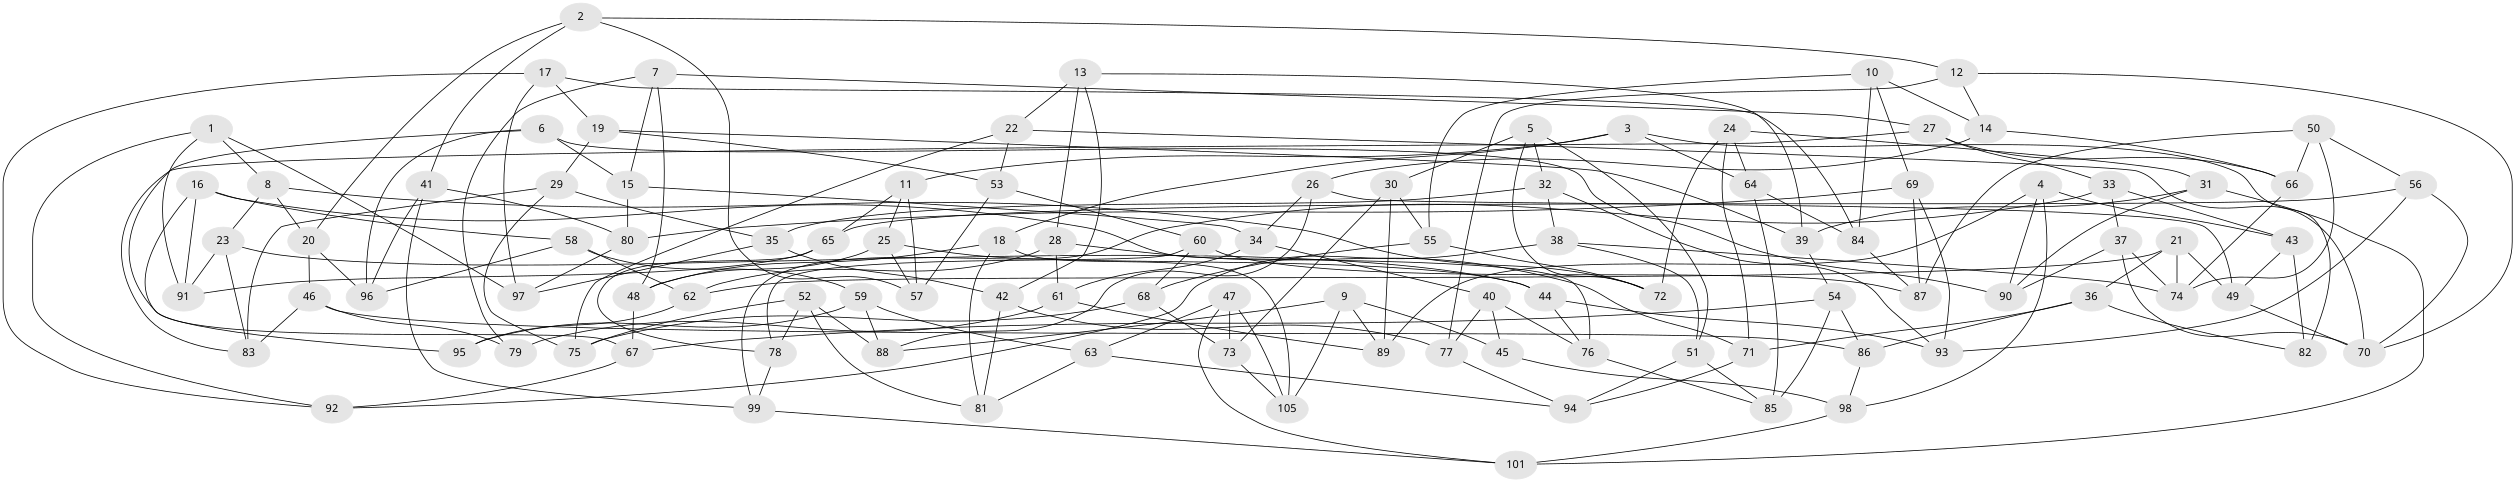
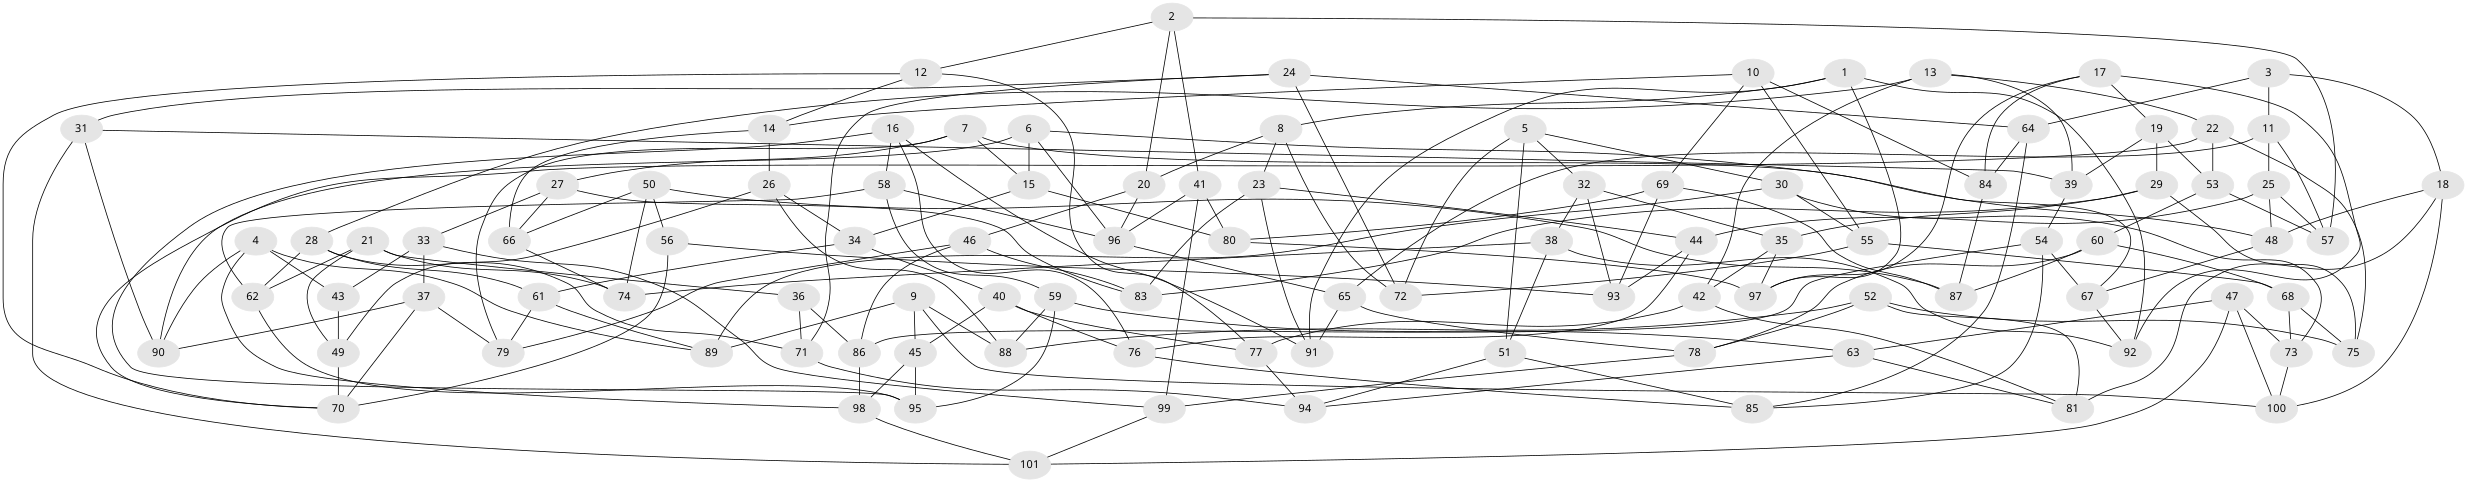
(1619, 204) -> (1225, 268)
(2149, 269) -> (464, 325)
(2305, 353) -> none
none -> (915, 378)
(1287, 409) -> (2277, 409)
